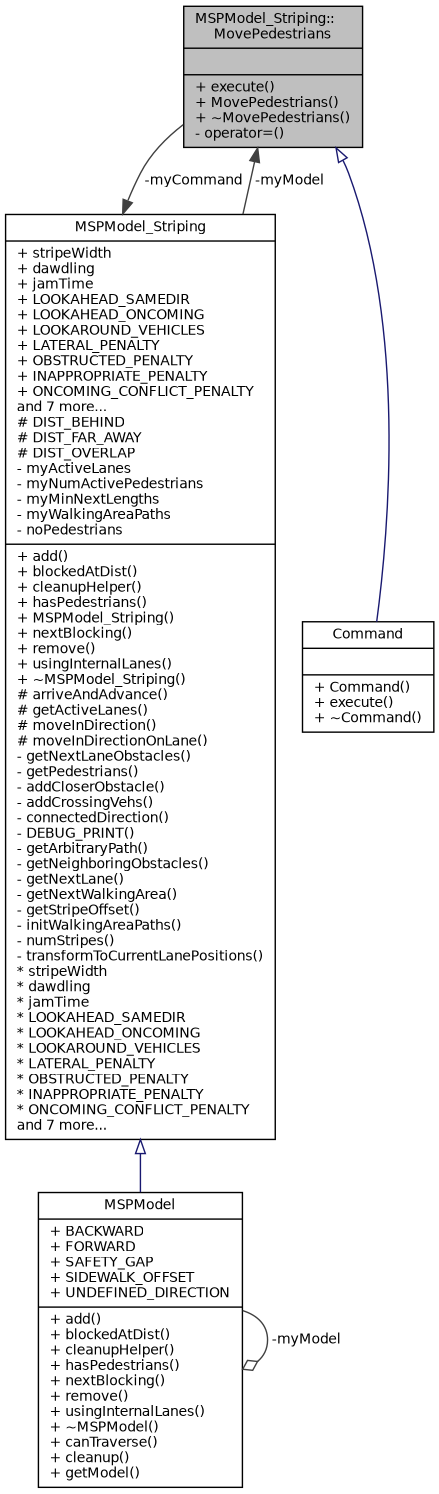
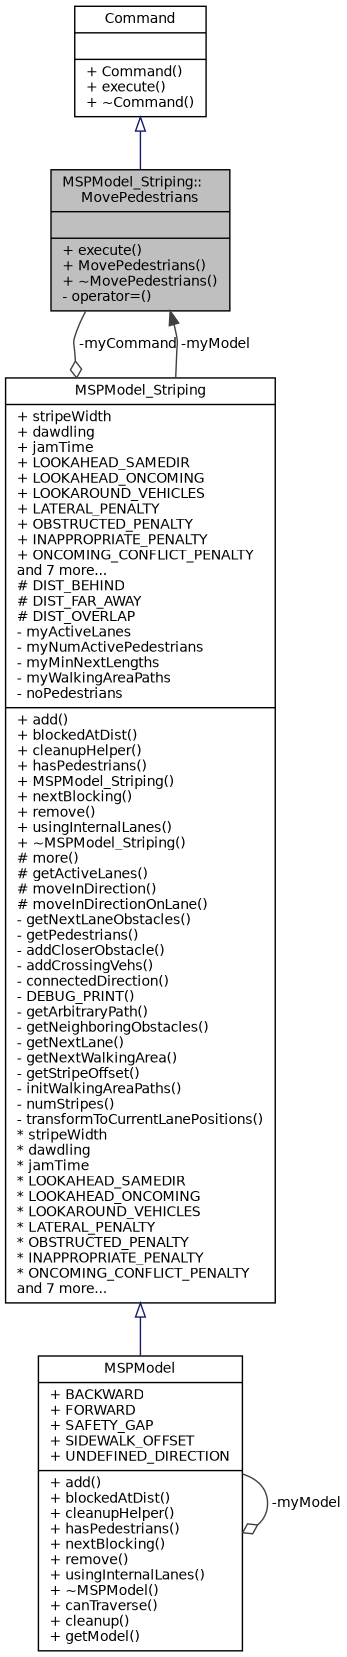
(150, 158) -> (75, 335)
(387, 389) -> (140, 151)
(93, 695) -> (48, 859)
